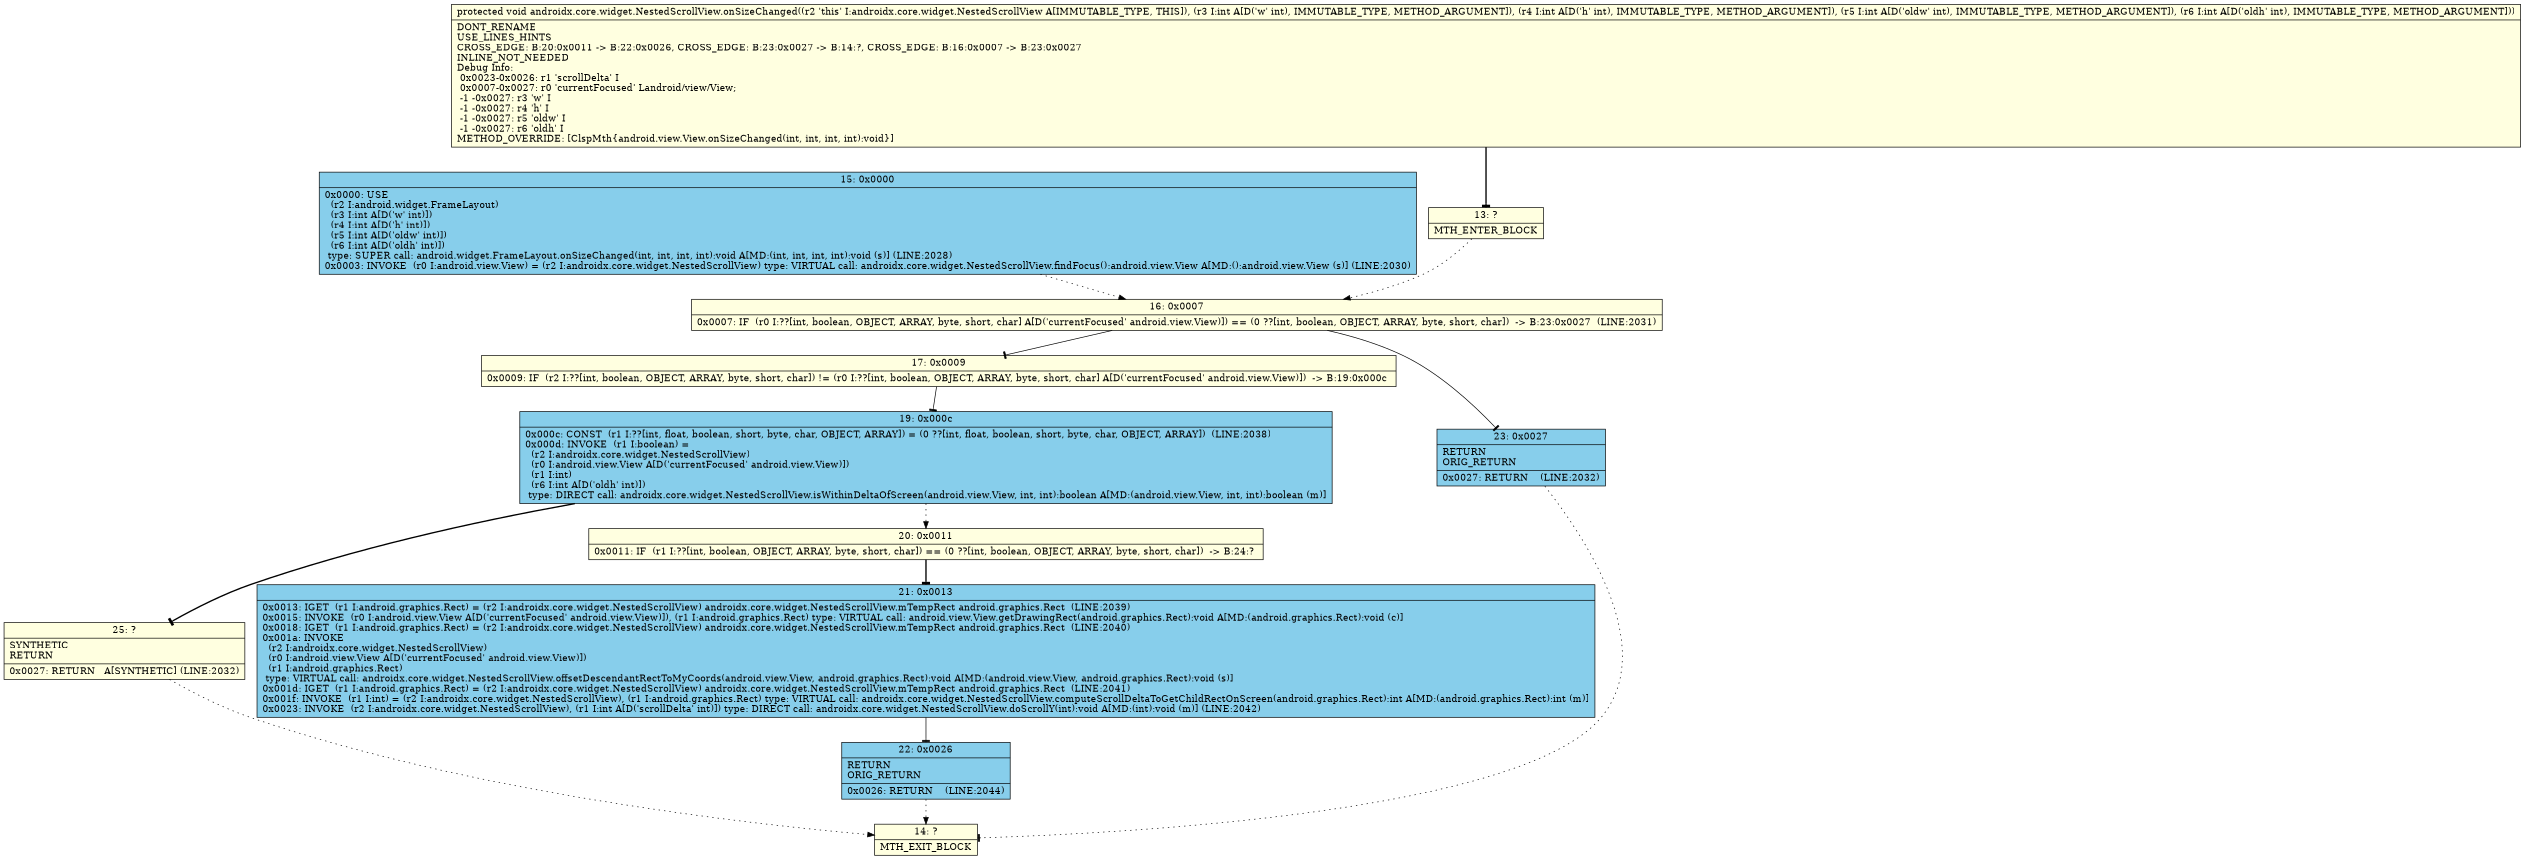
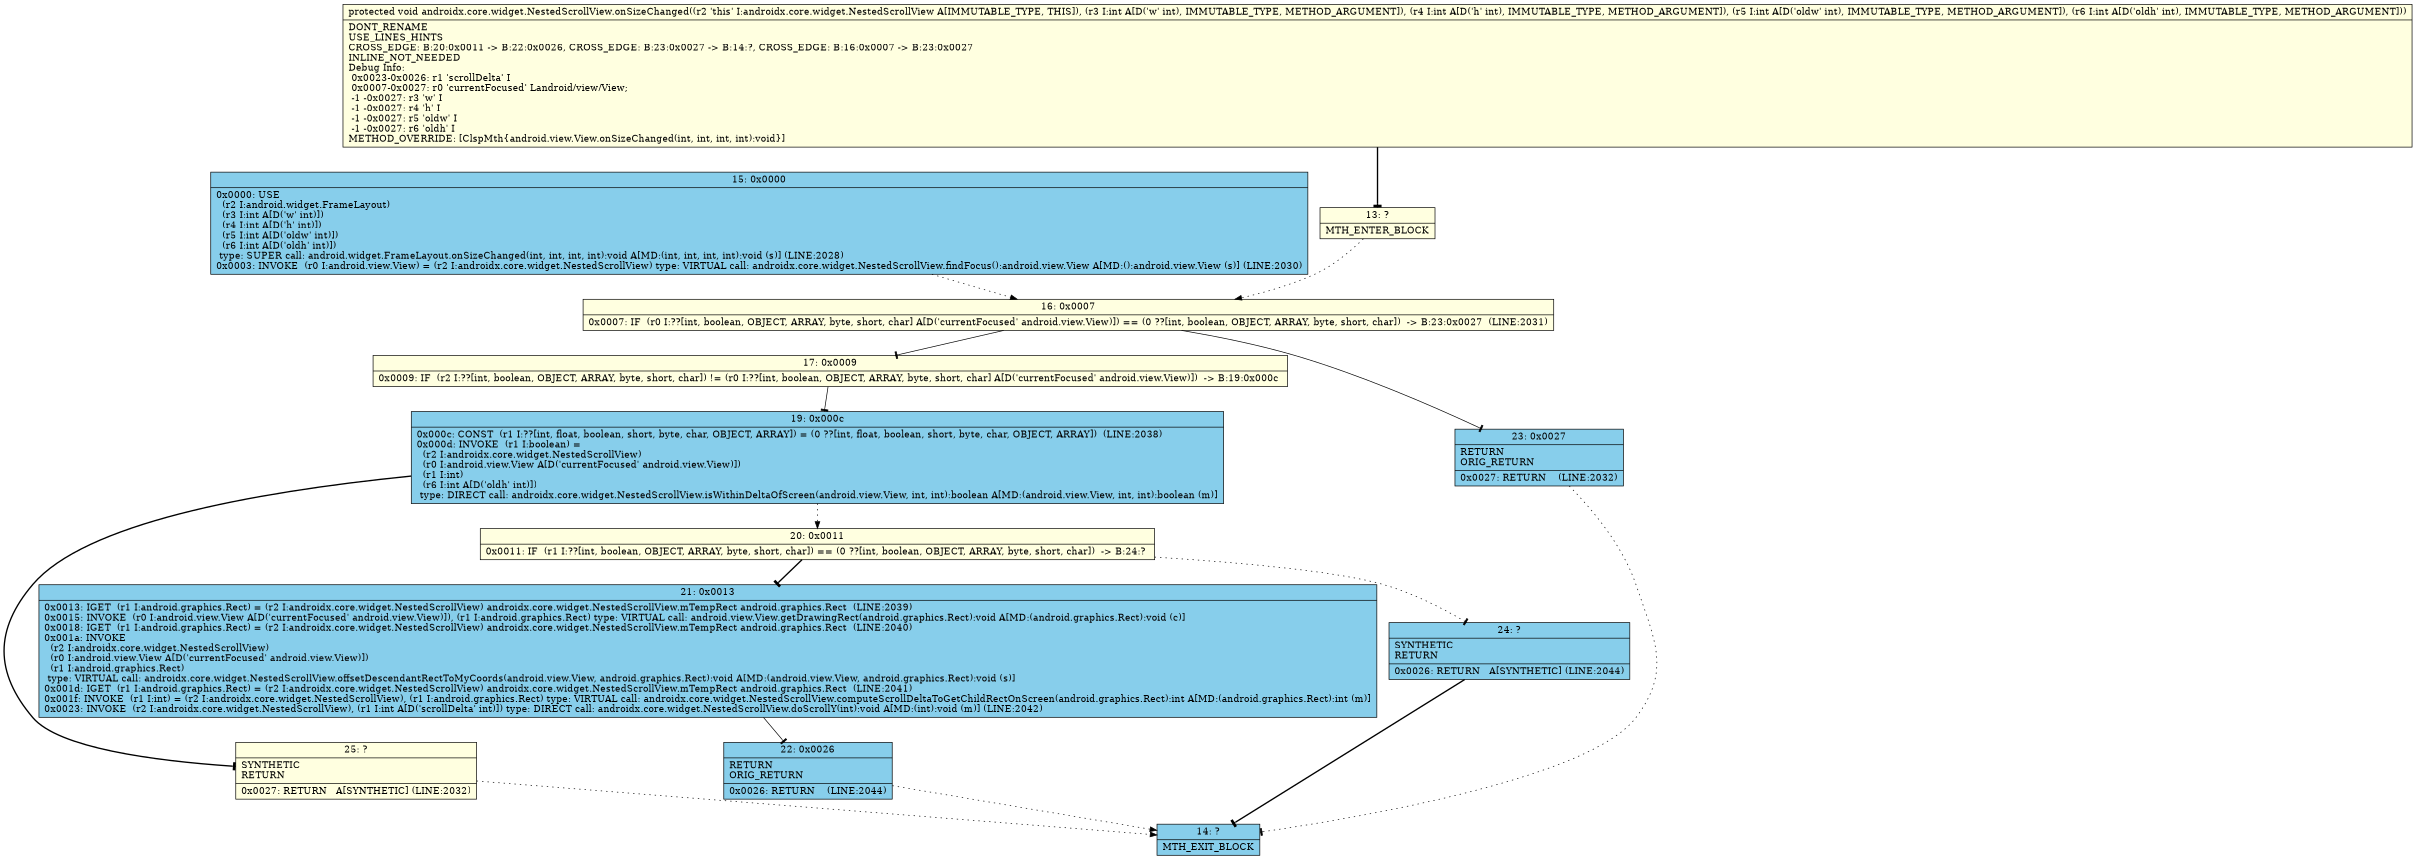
none -> (1509, 651)
(926, 840) -> (1208, 840)
